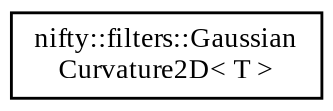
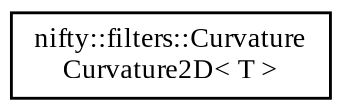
(167, 56) -> (171, 56)
